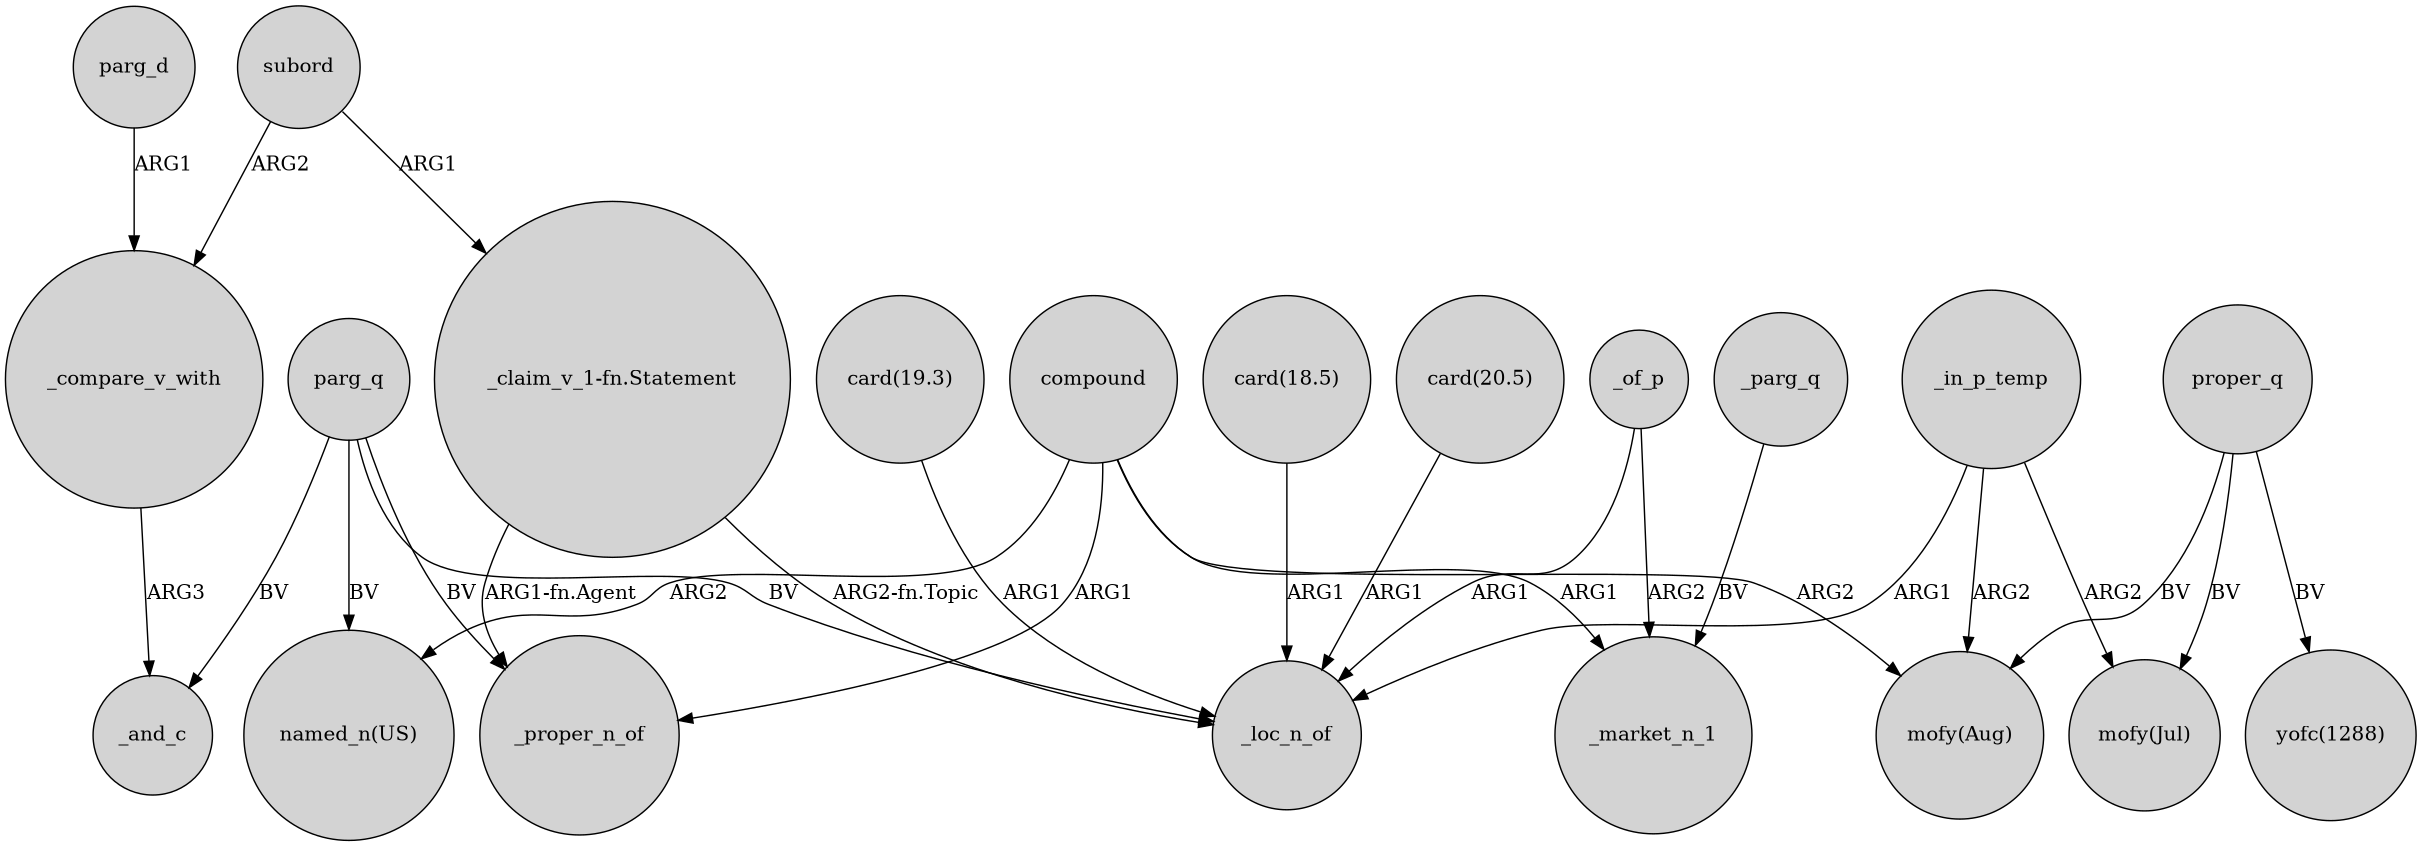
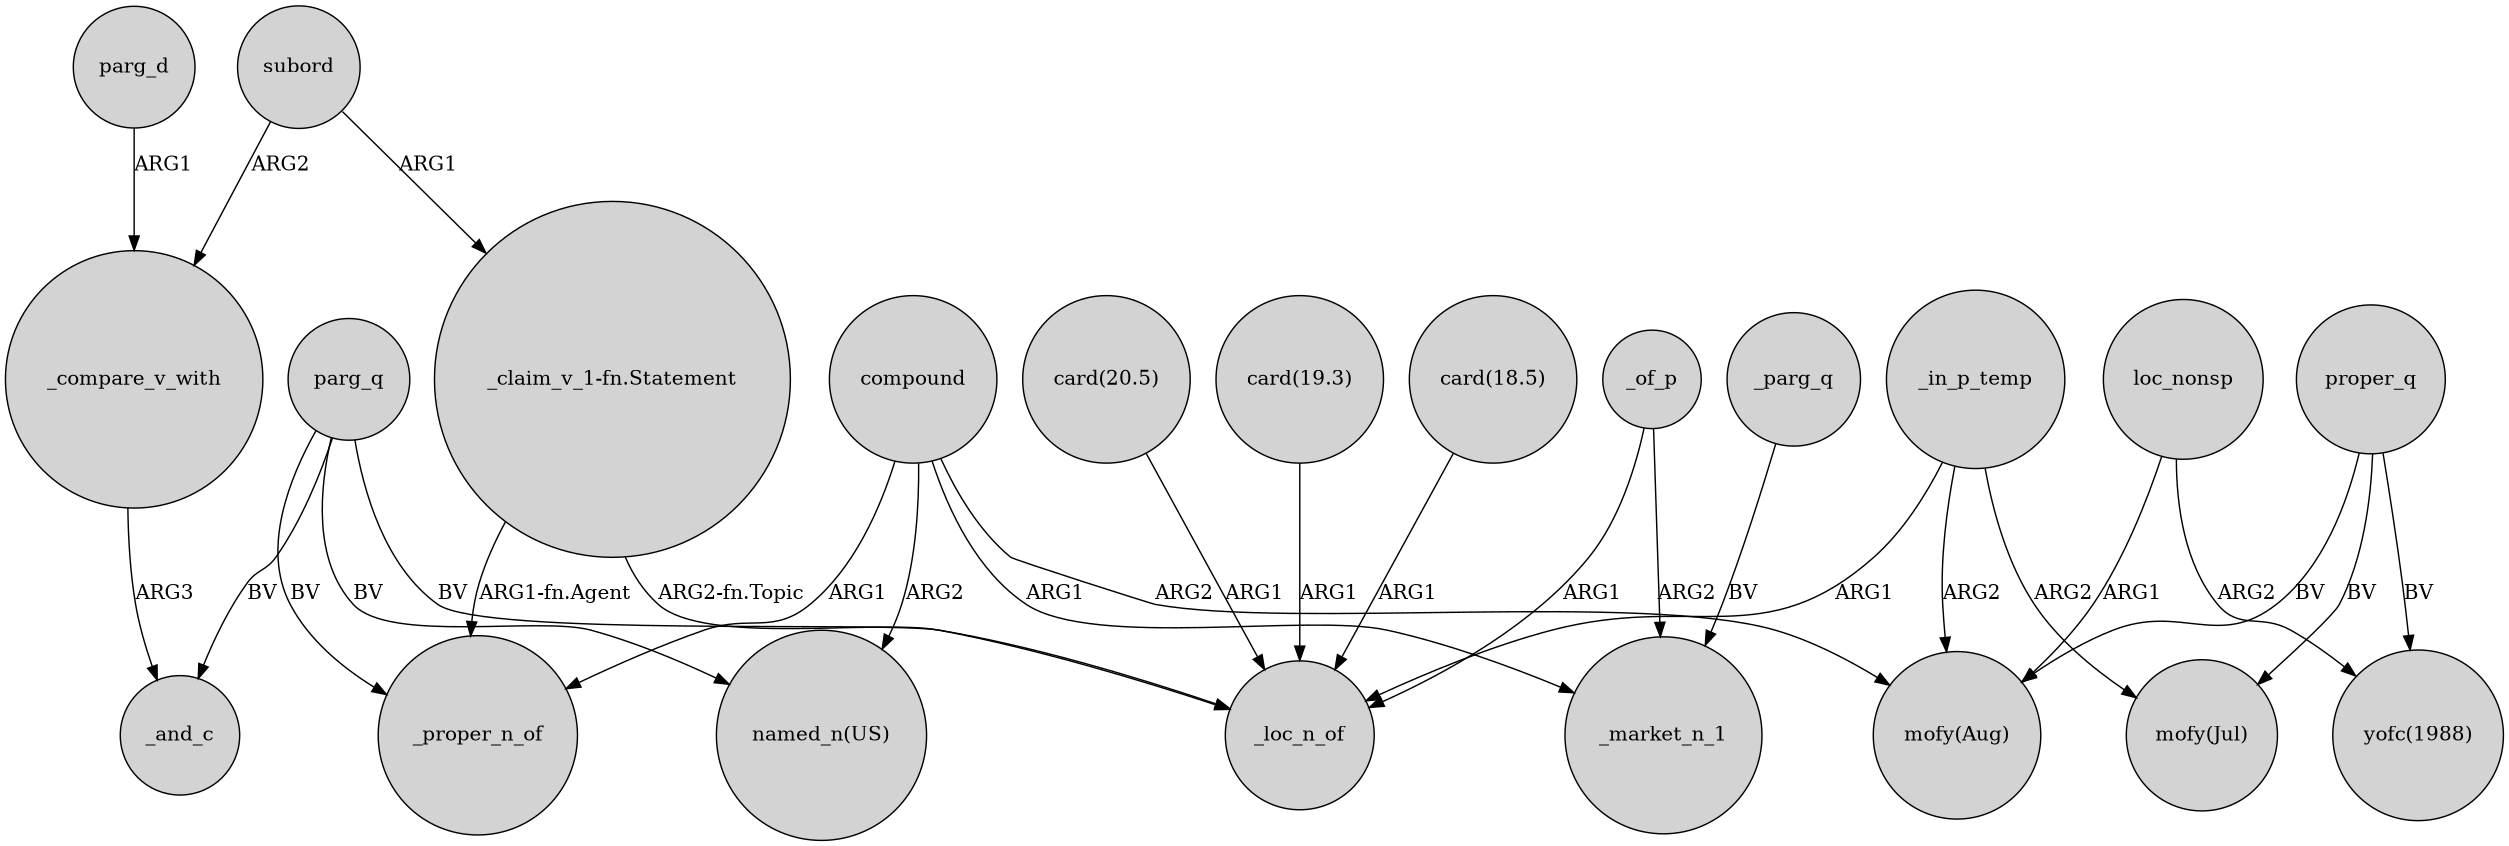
none -> (2183, 379)
(2331, 735) -> (2418, 735)
